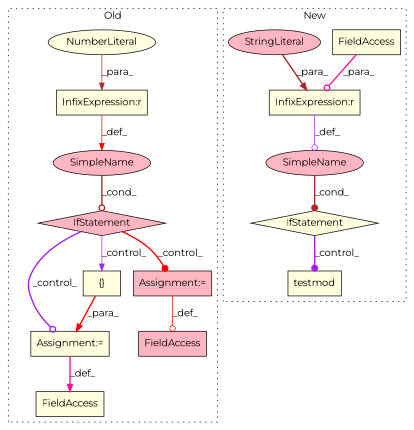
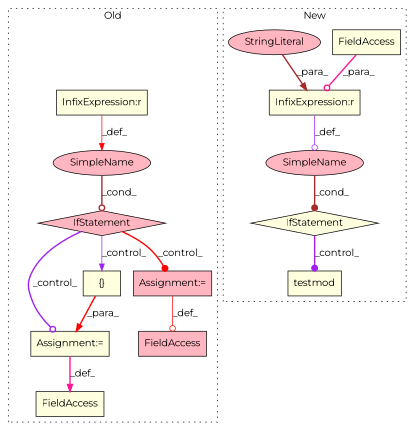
(102, 42) -> none
